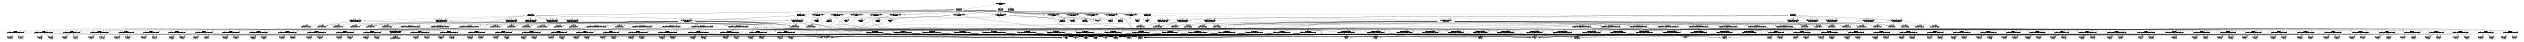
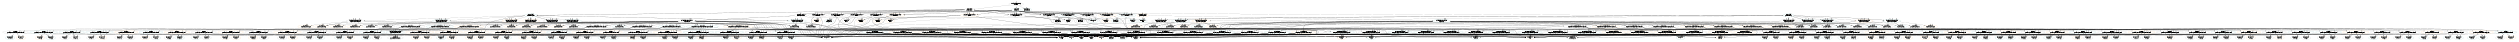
(994, 32) -> (992, 32)
